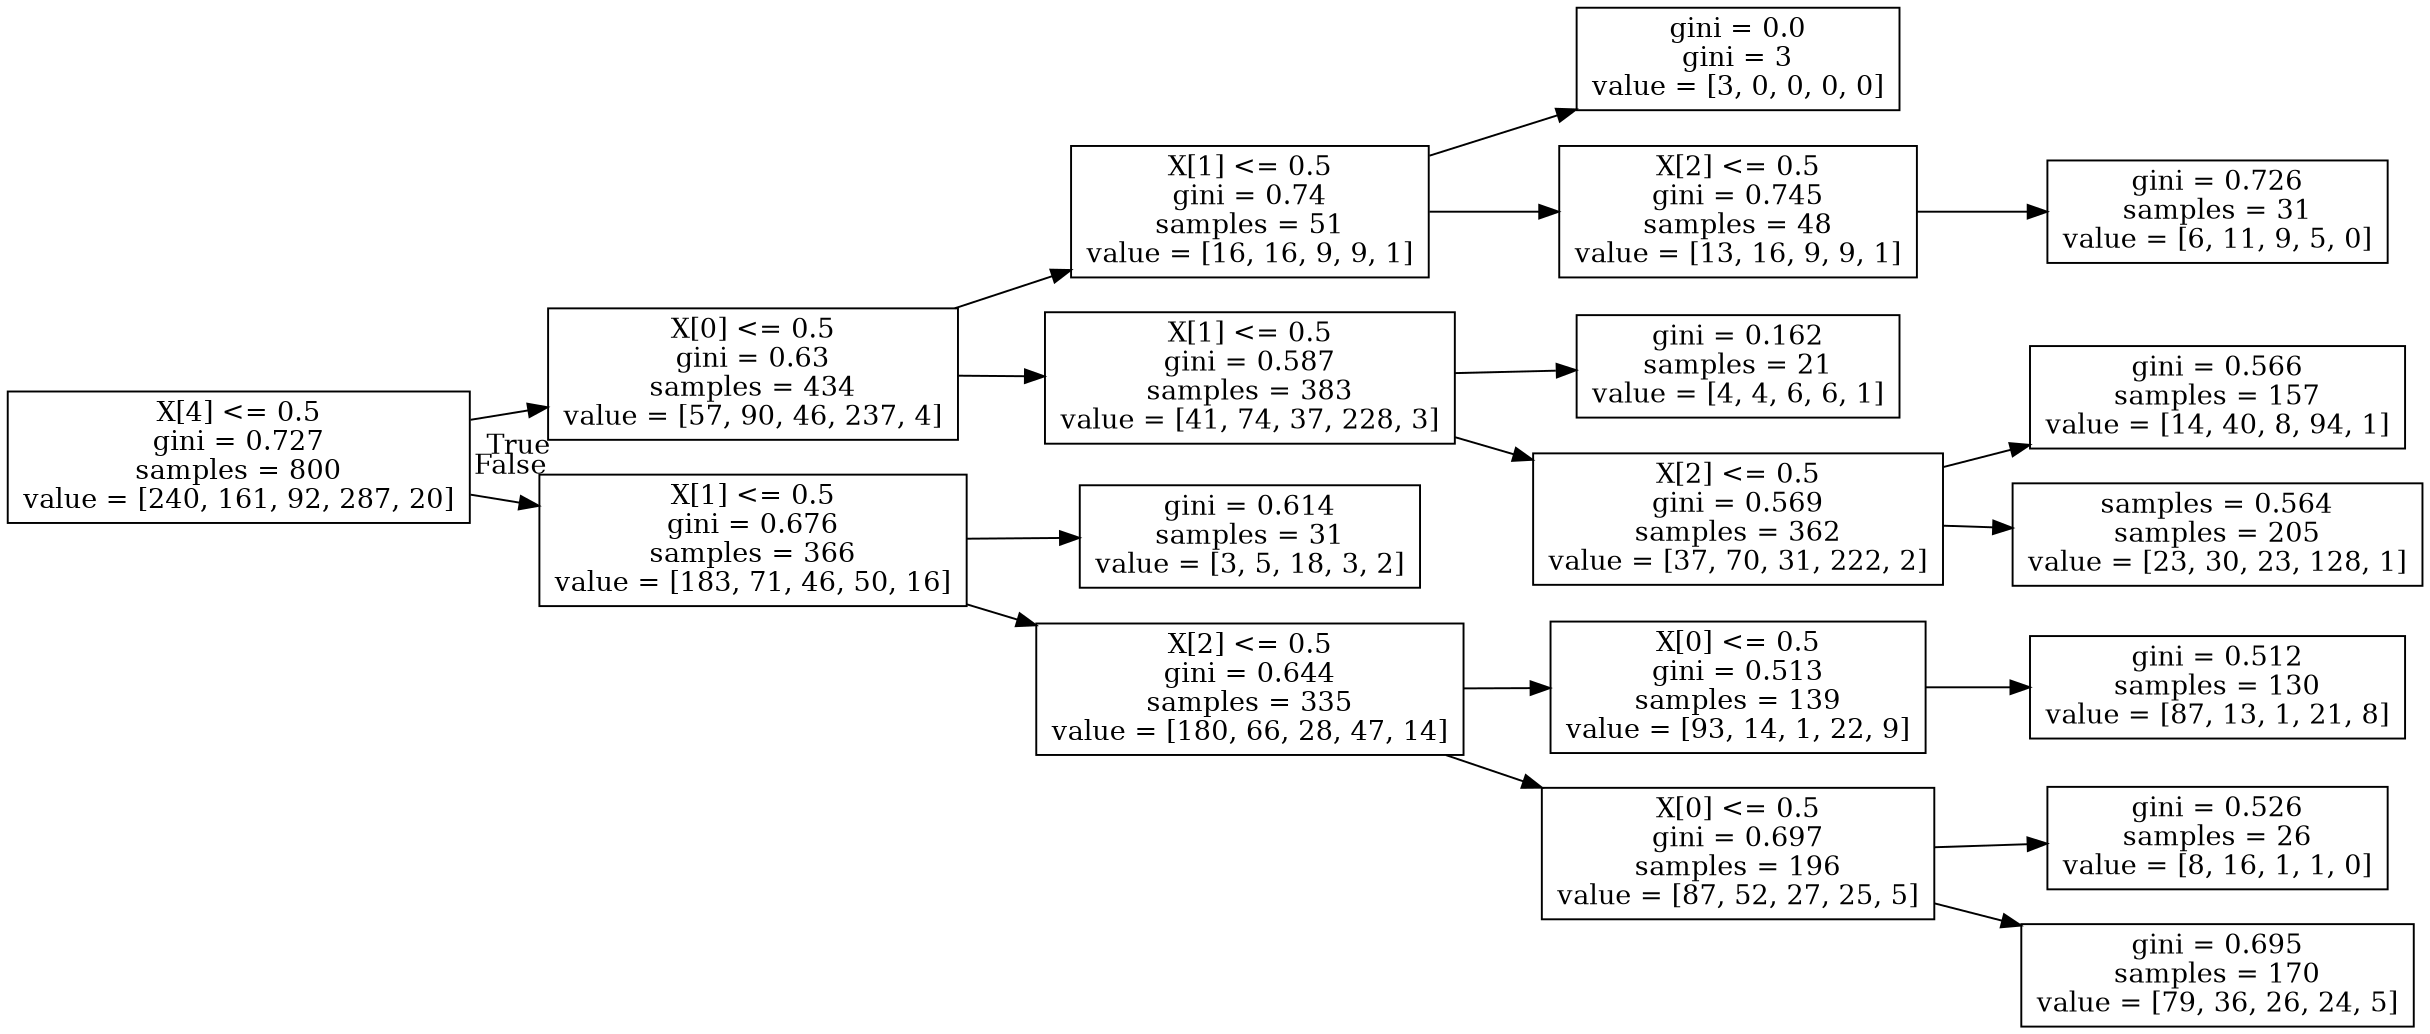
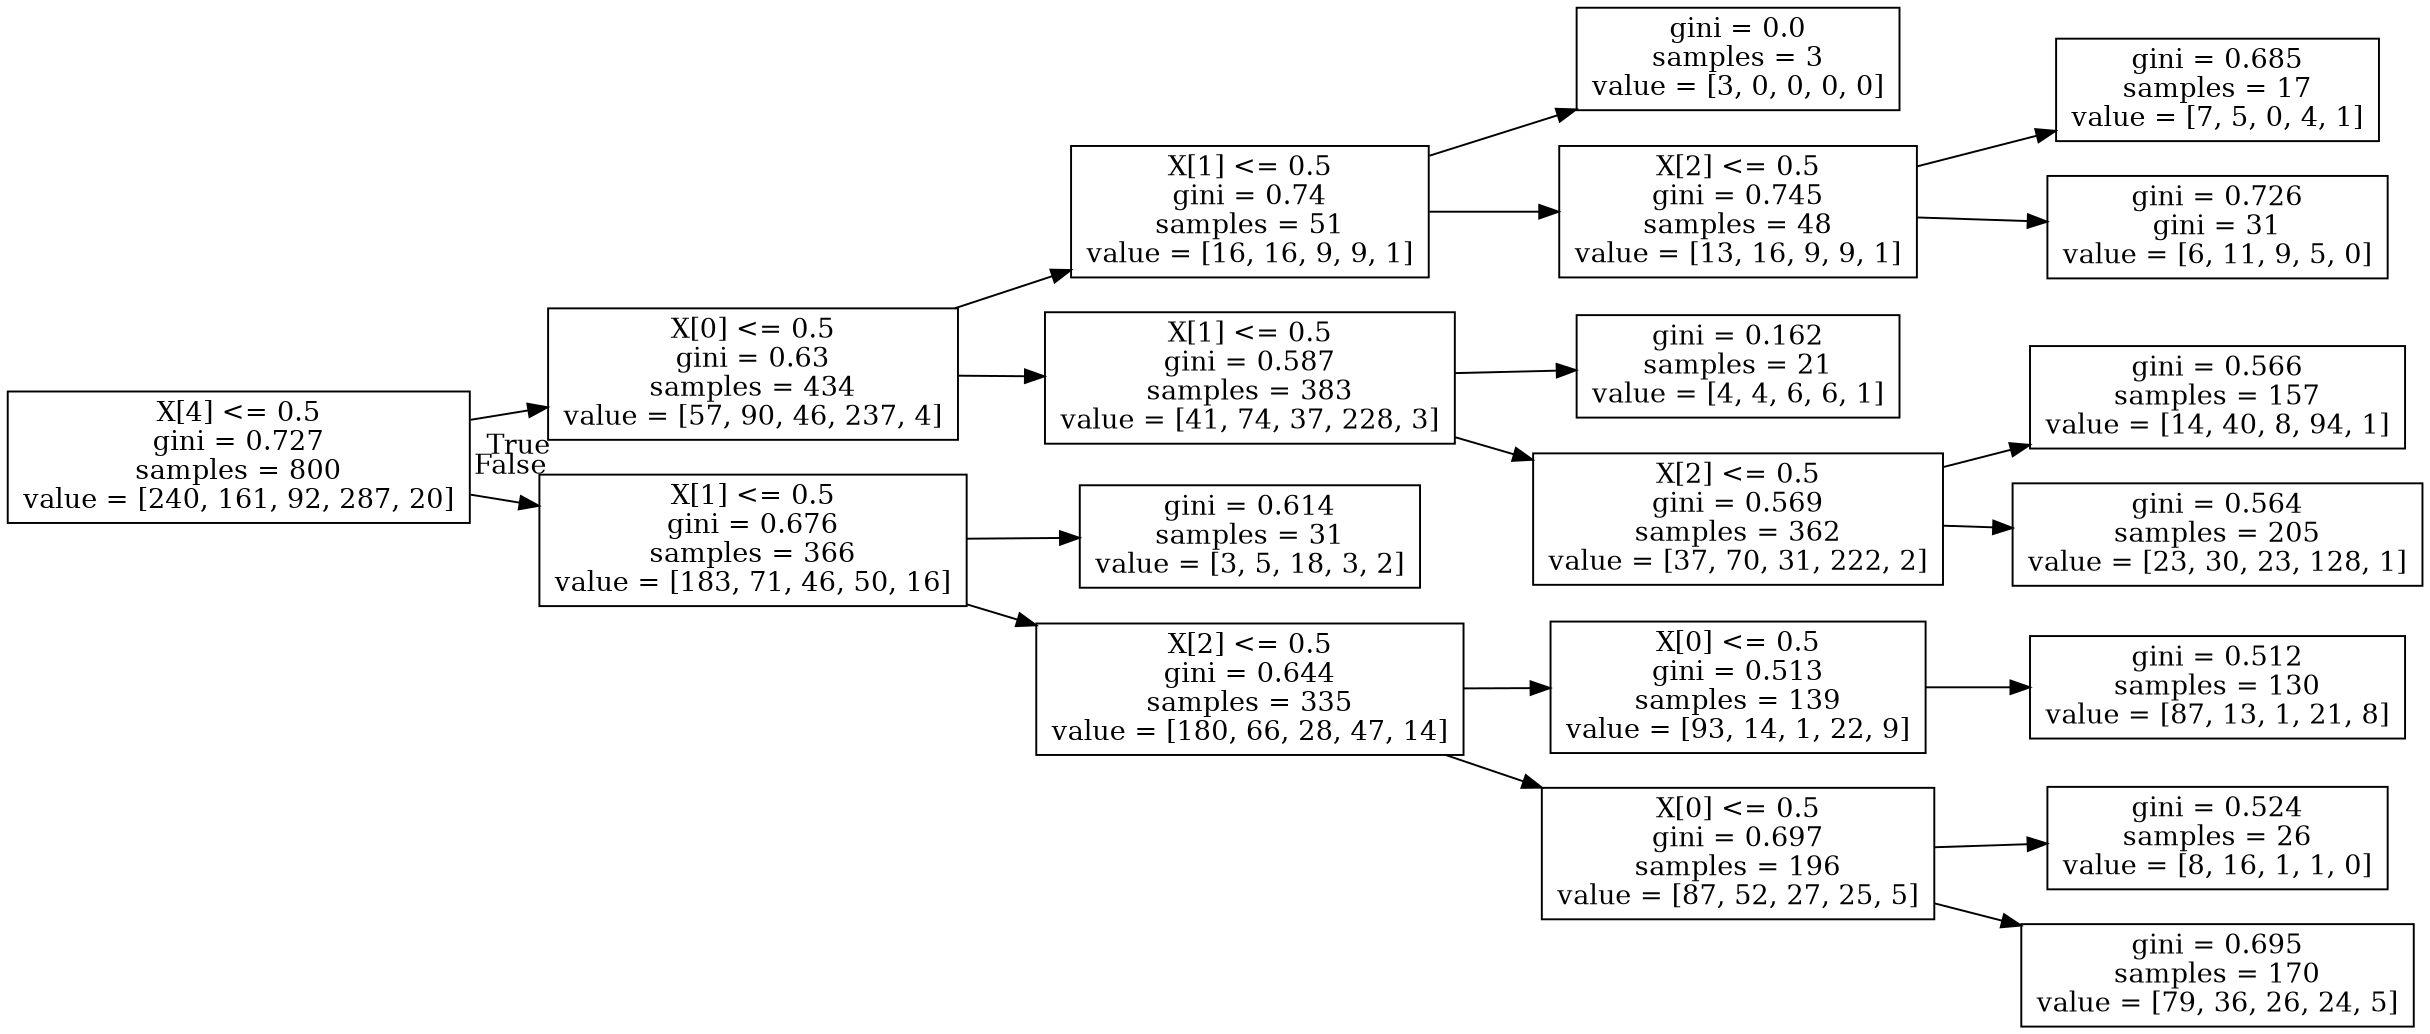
(1738, 59) -> (1738, 59)
none -> (2218, 90)
(2218, 212) -> (2218, 227)
(2218, 535) -> (2218, 535)
(2218, 838) -> (2218, 838)
